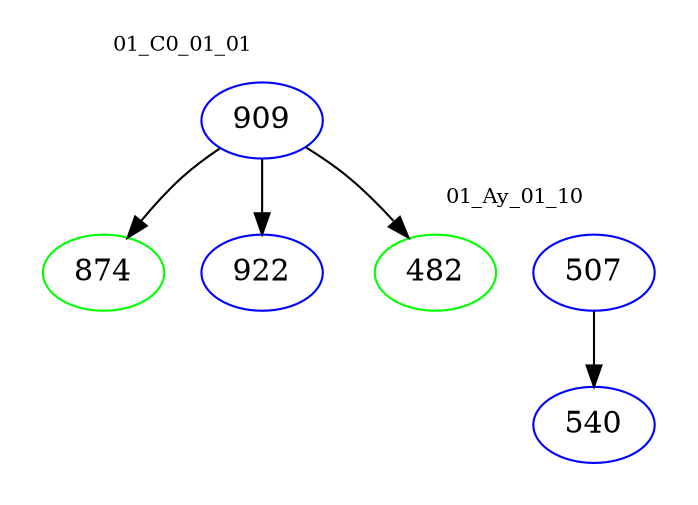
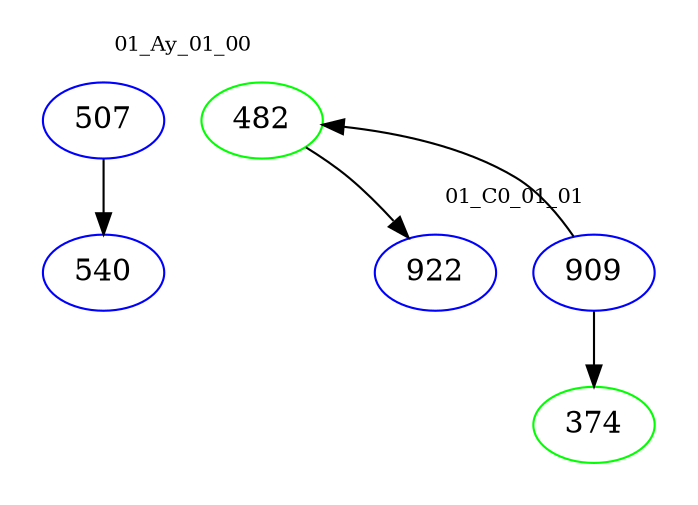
(262, 186) -> (372, 198)
(515, 198) -> (183, 45)
(104, 273) -> (594, 425)
